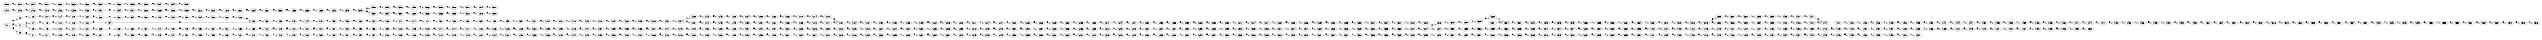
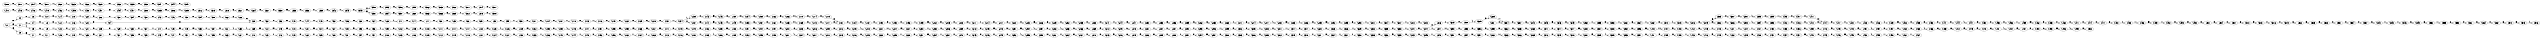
none -> (1831, 23)
